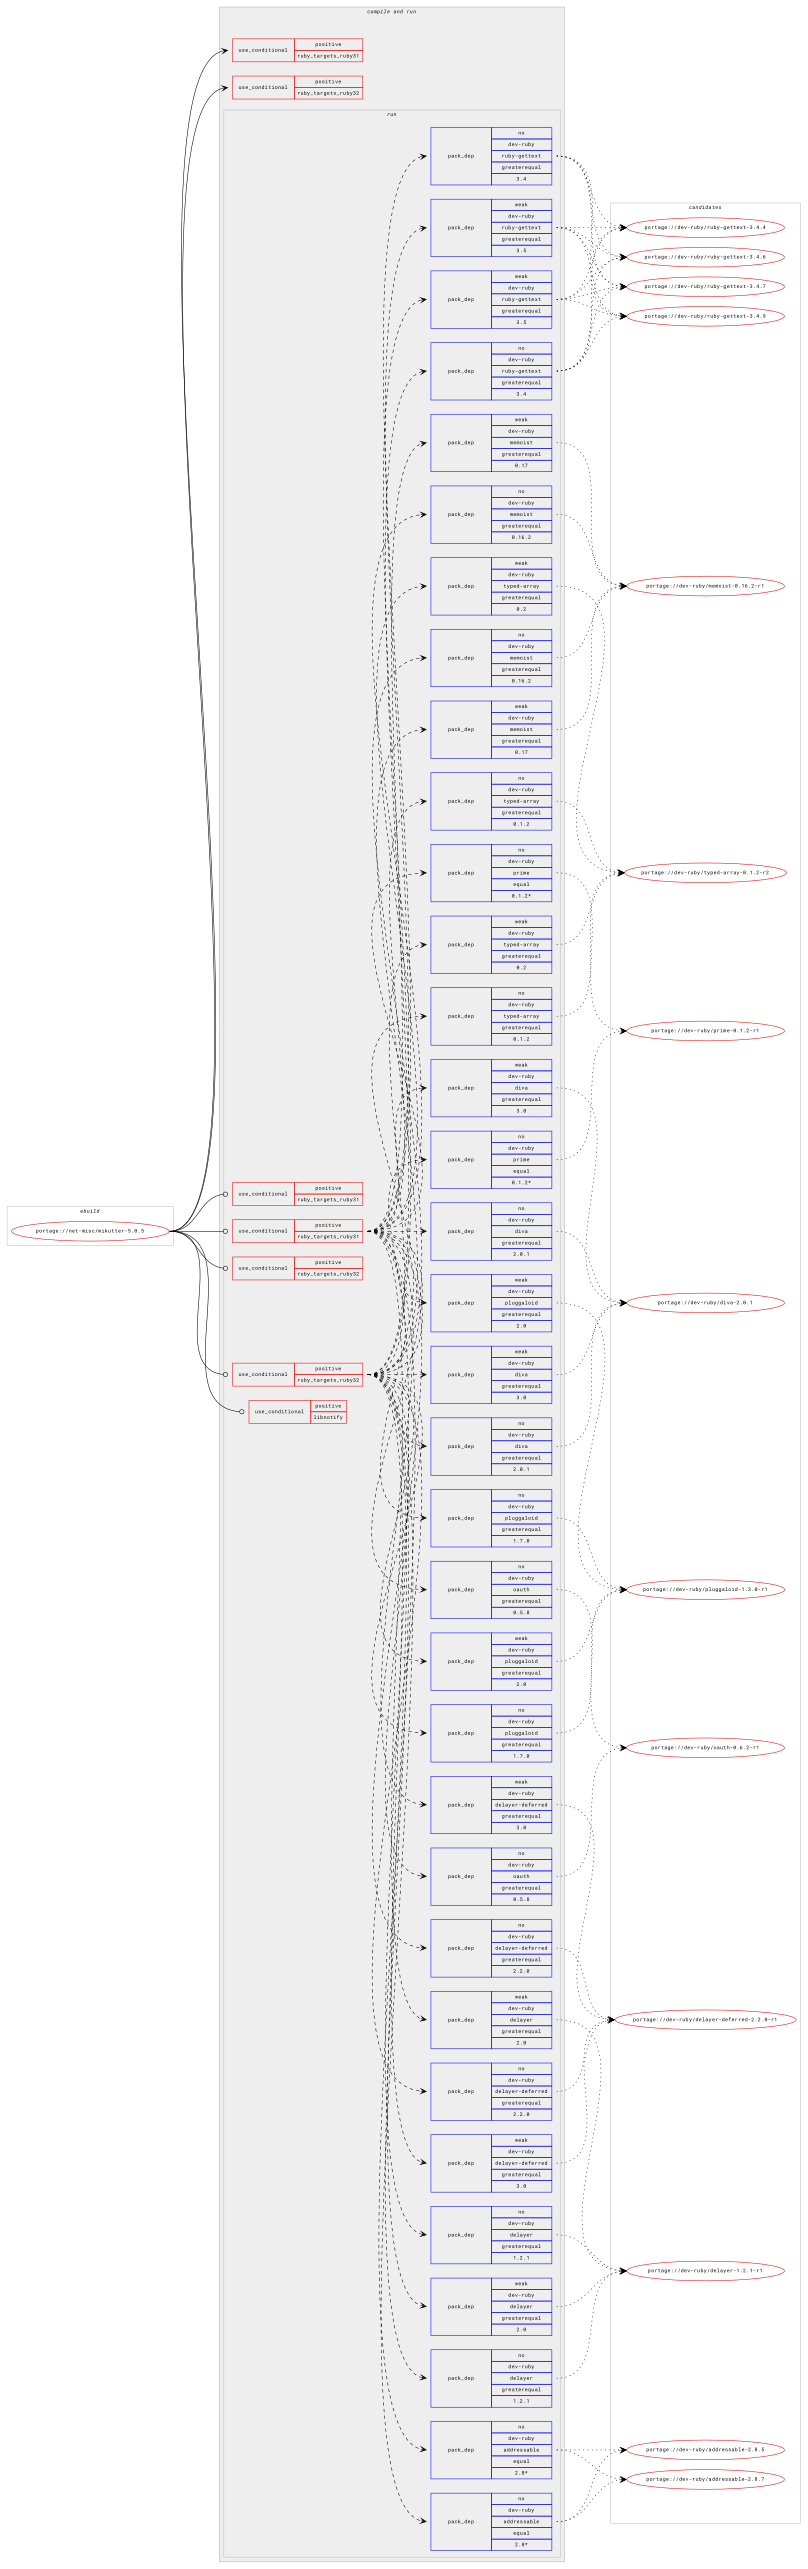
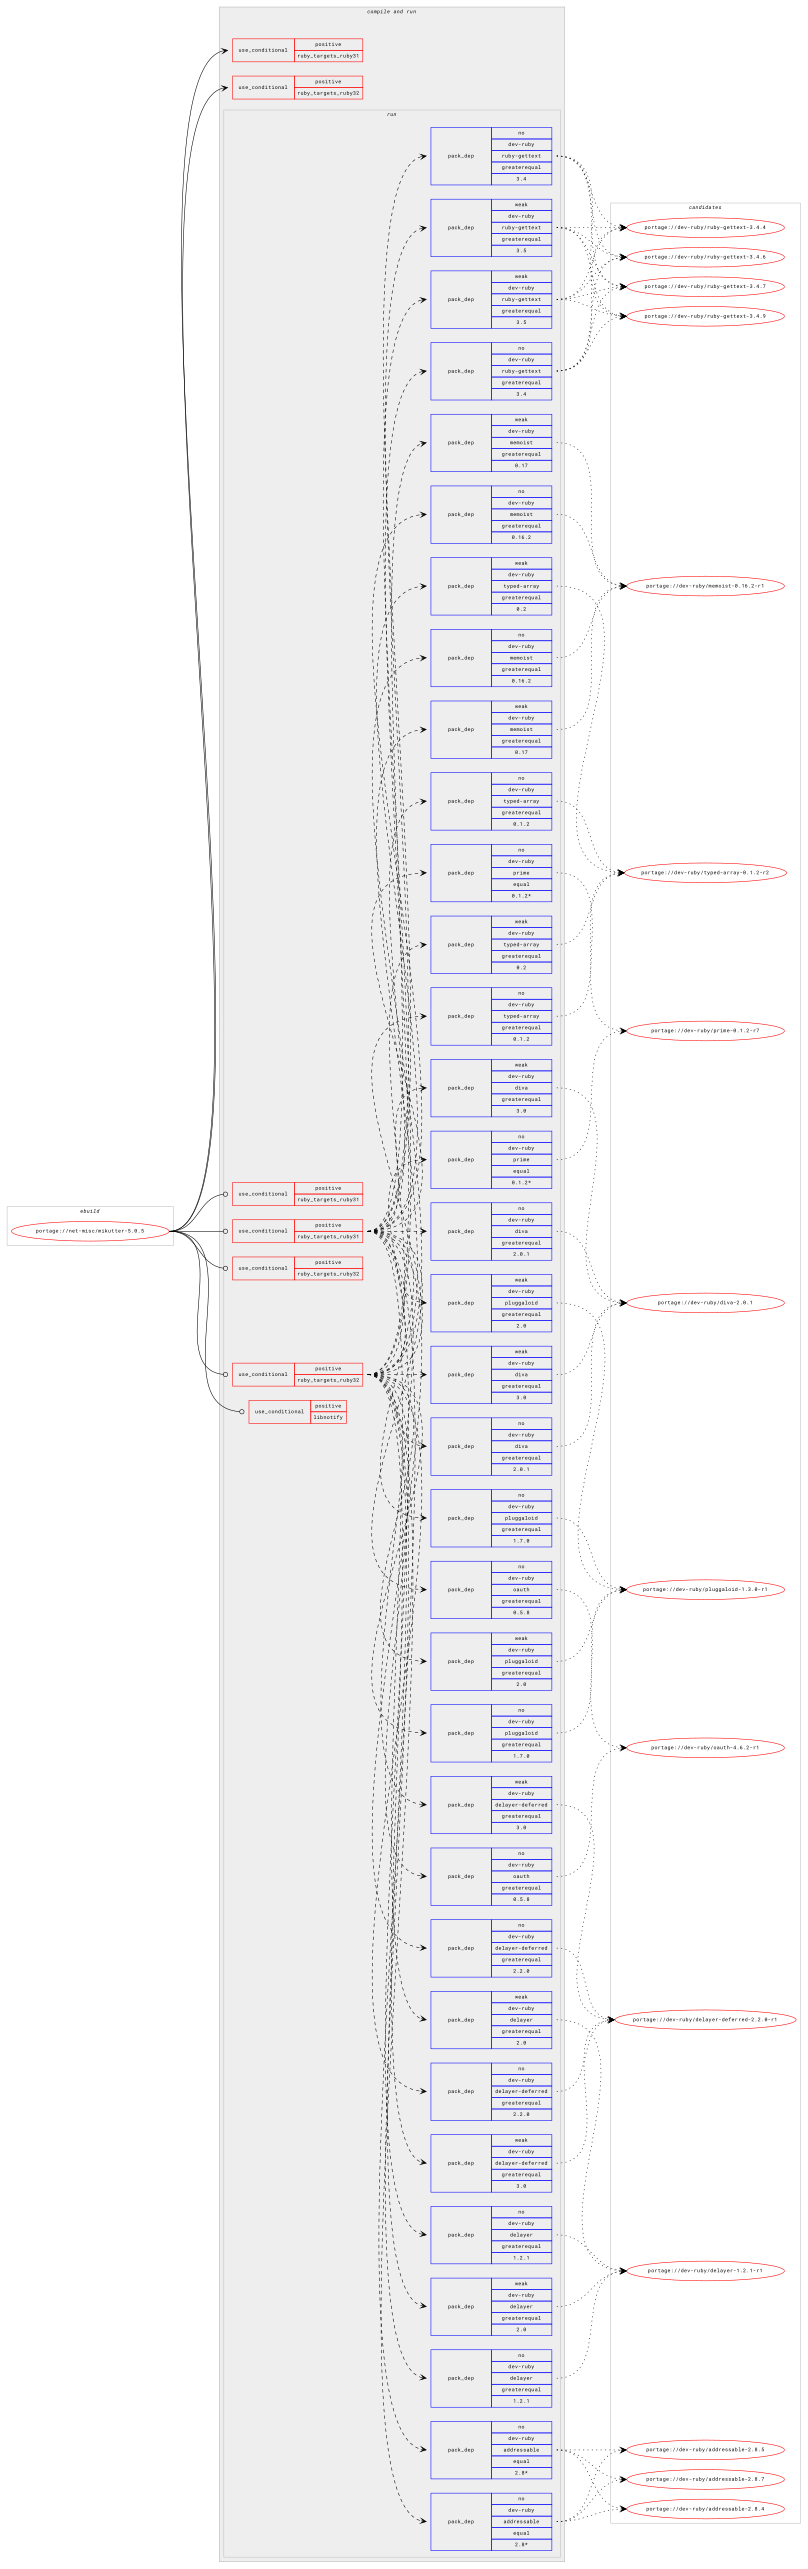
(706, 1031) -> (706, 1031)
(706, 1748) -> (706, 1748)
none -> (706, 2509)
